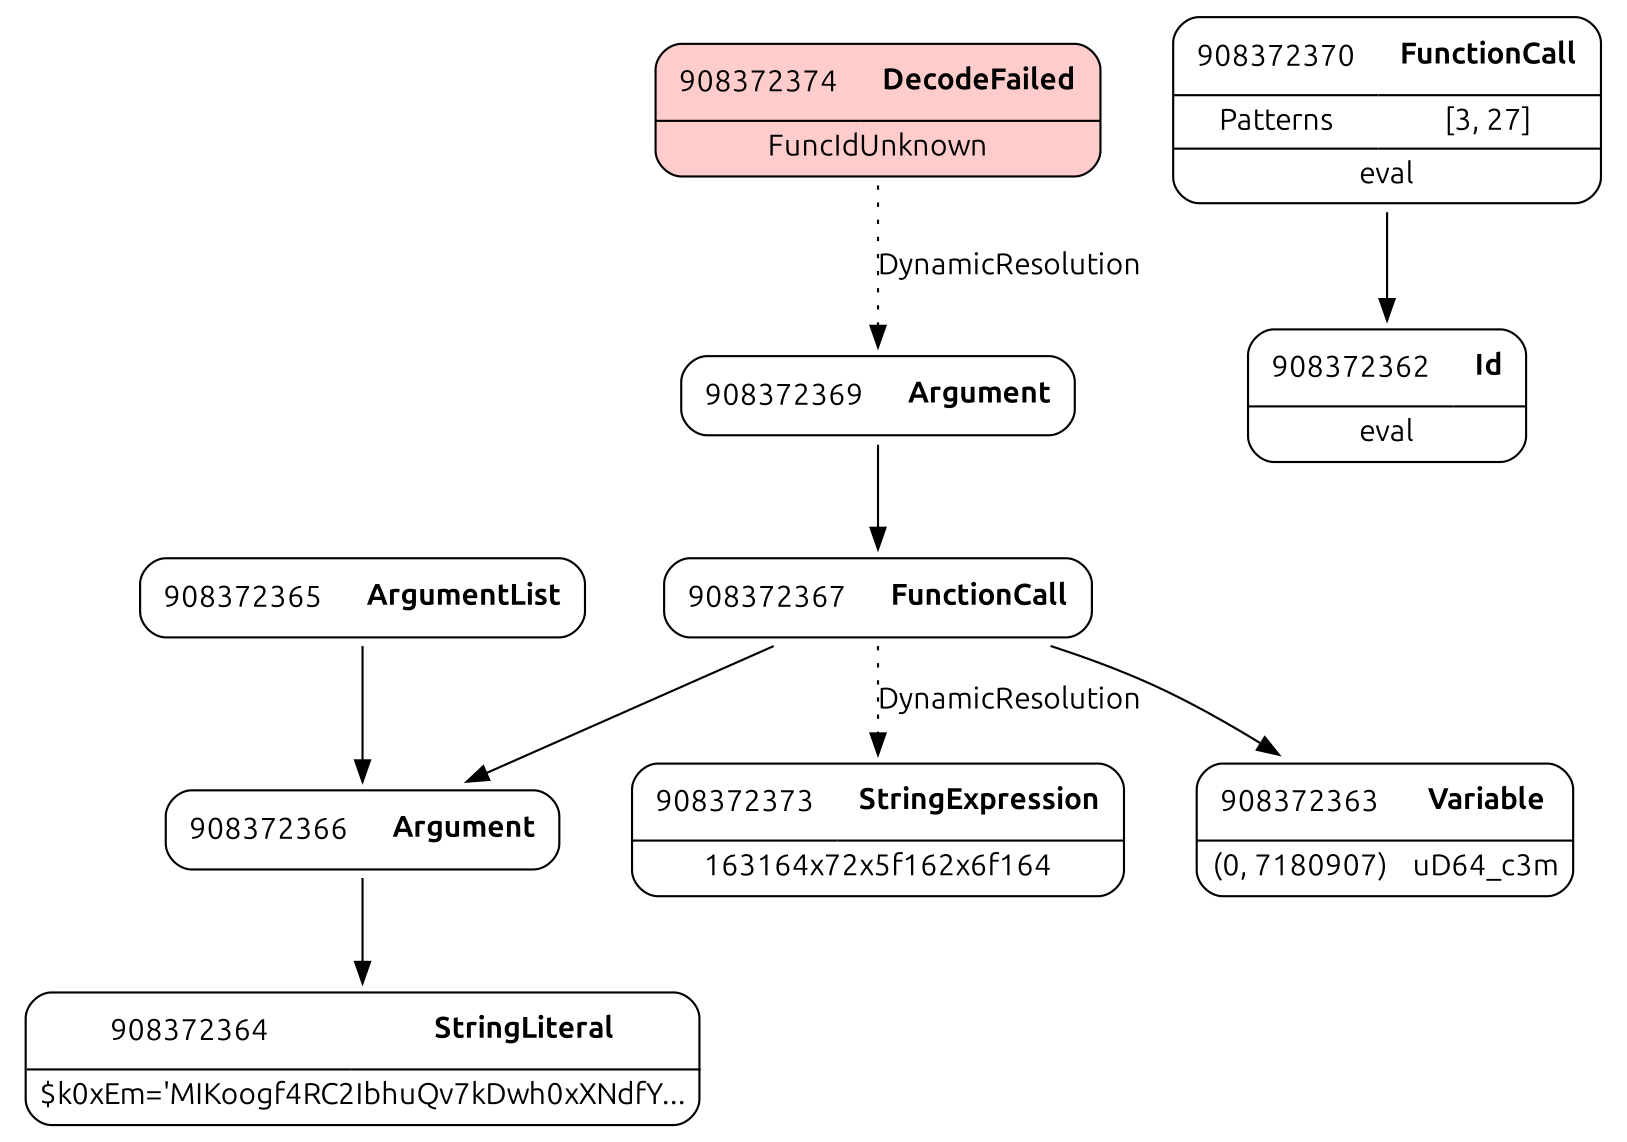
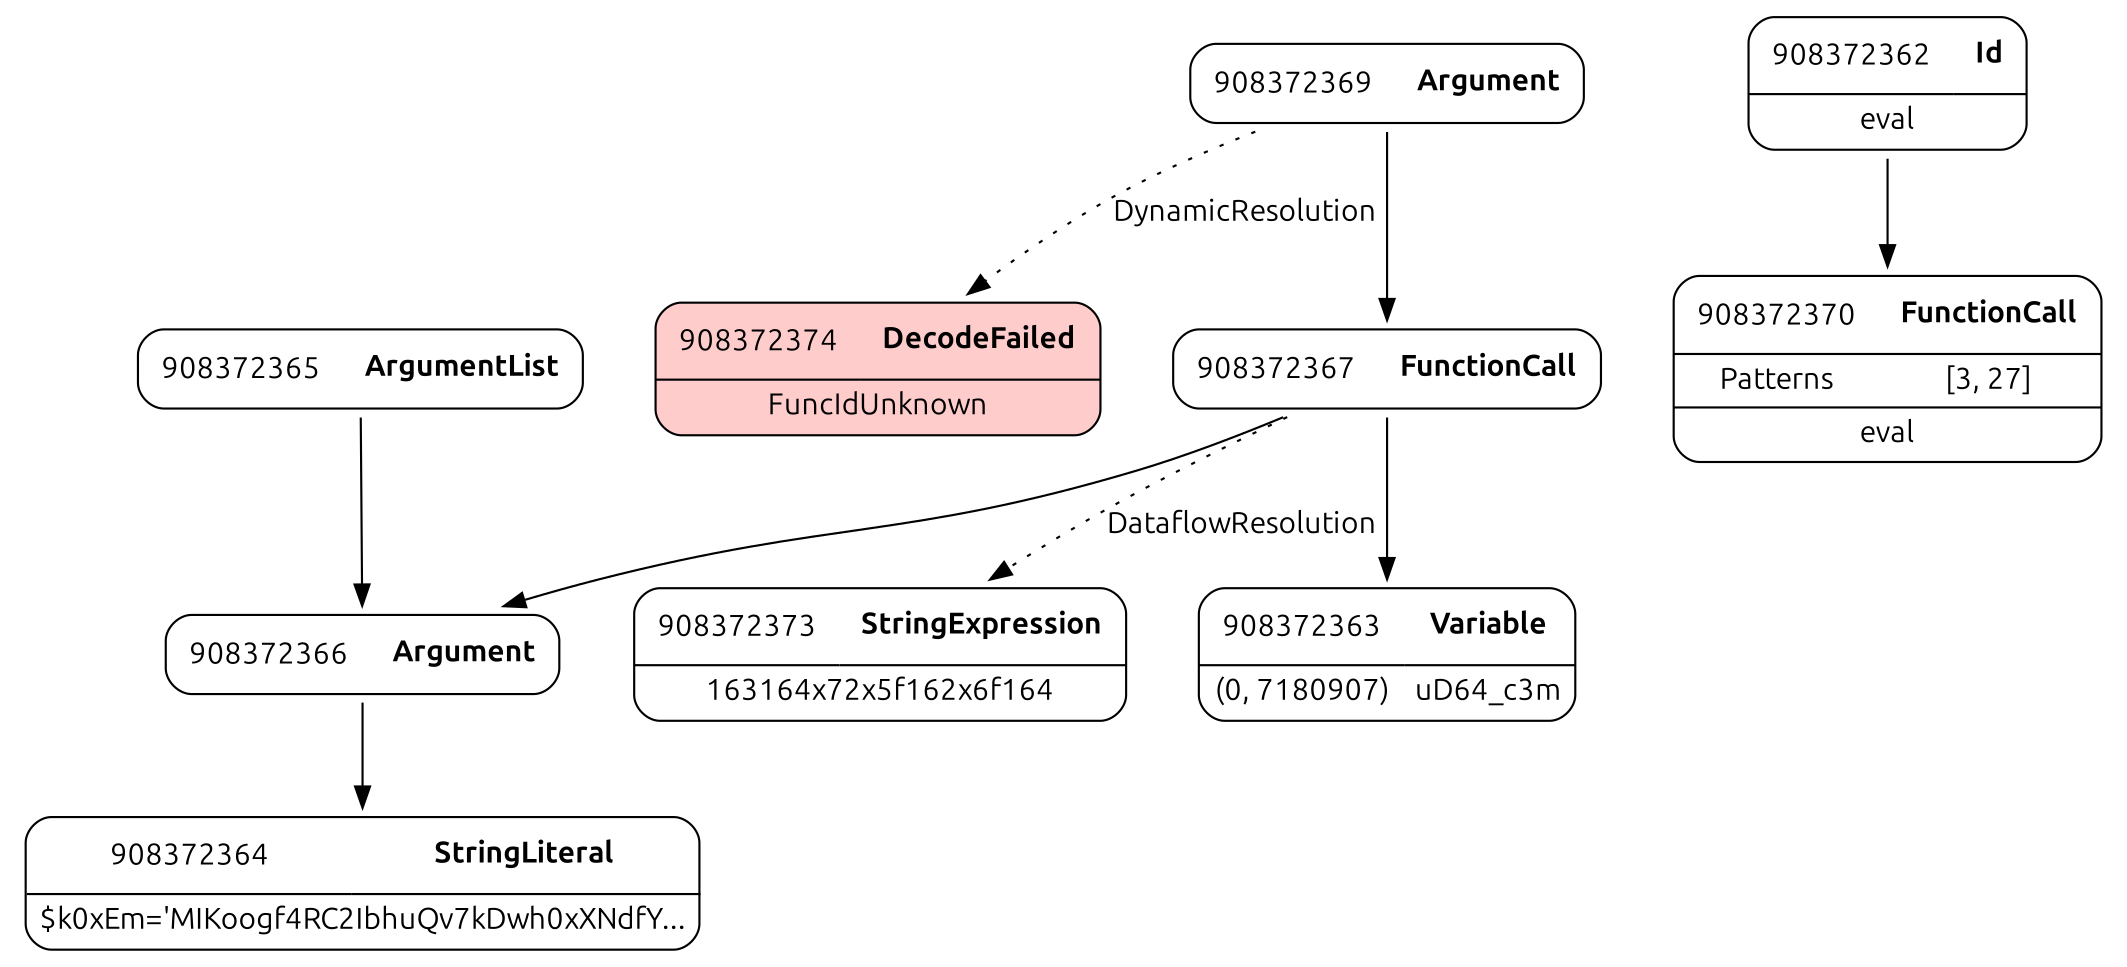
(878, 256) -> (1115, 196)
(1387, 256) -> (1888, 202)
(1011, 700) -> (1243, 525)
